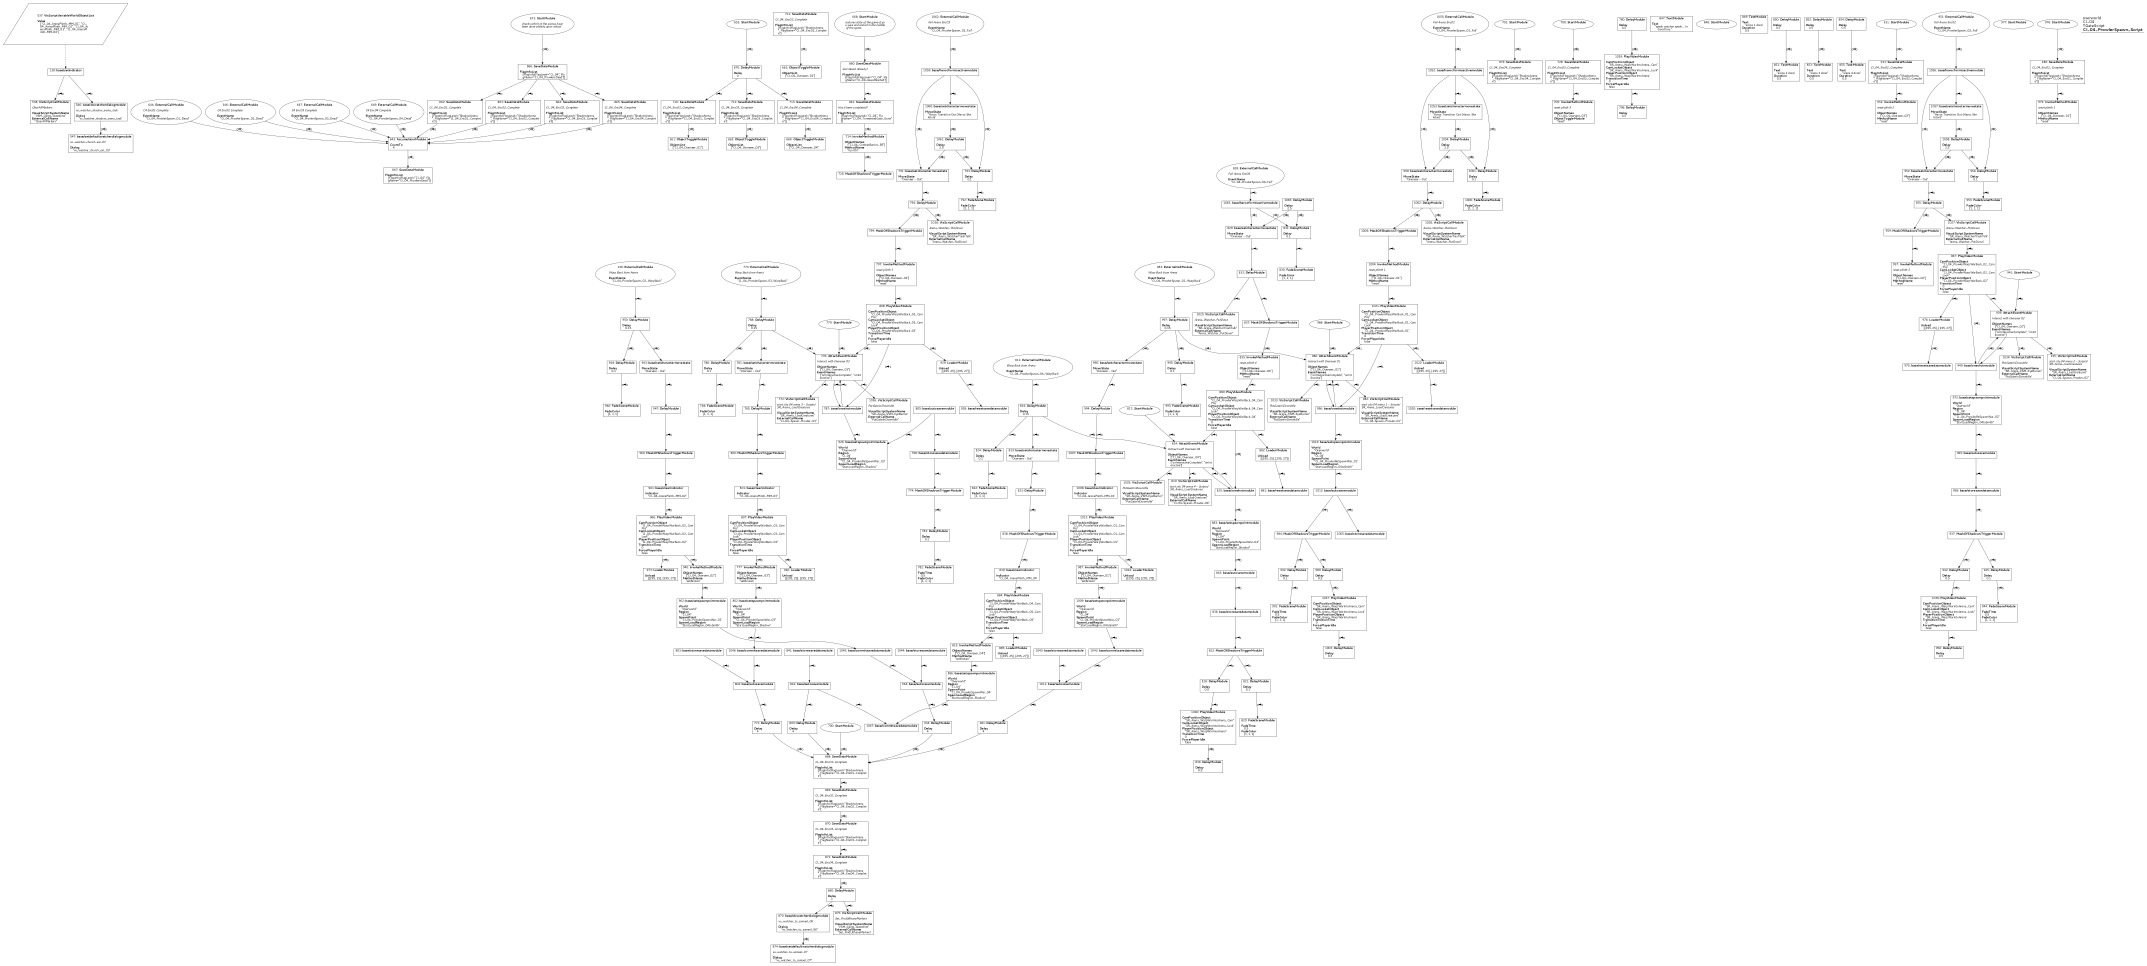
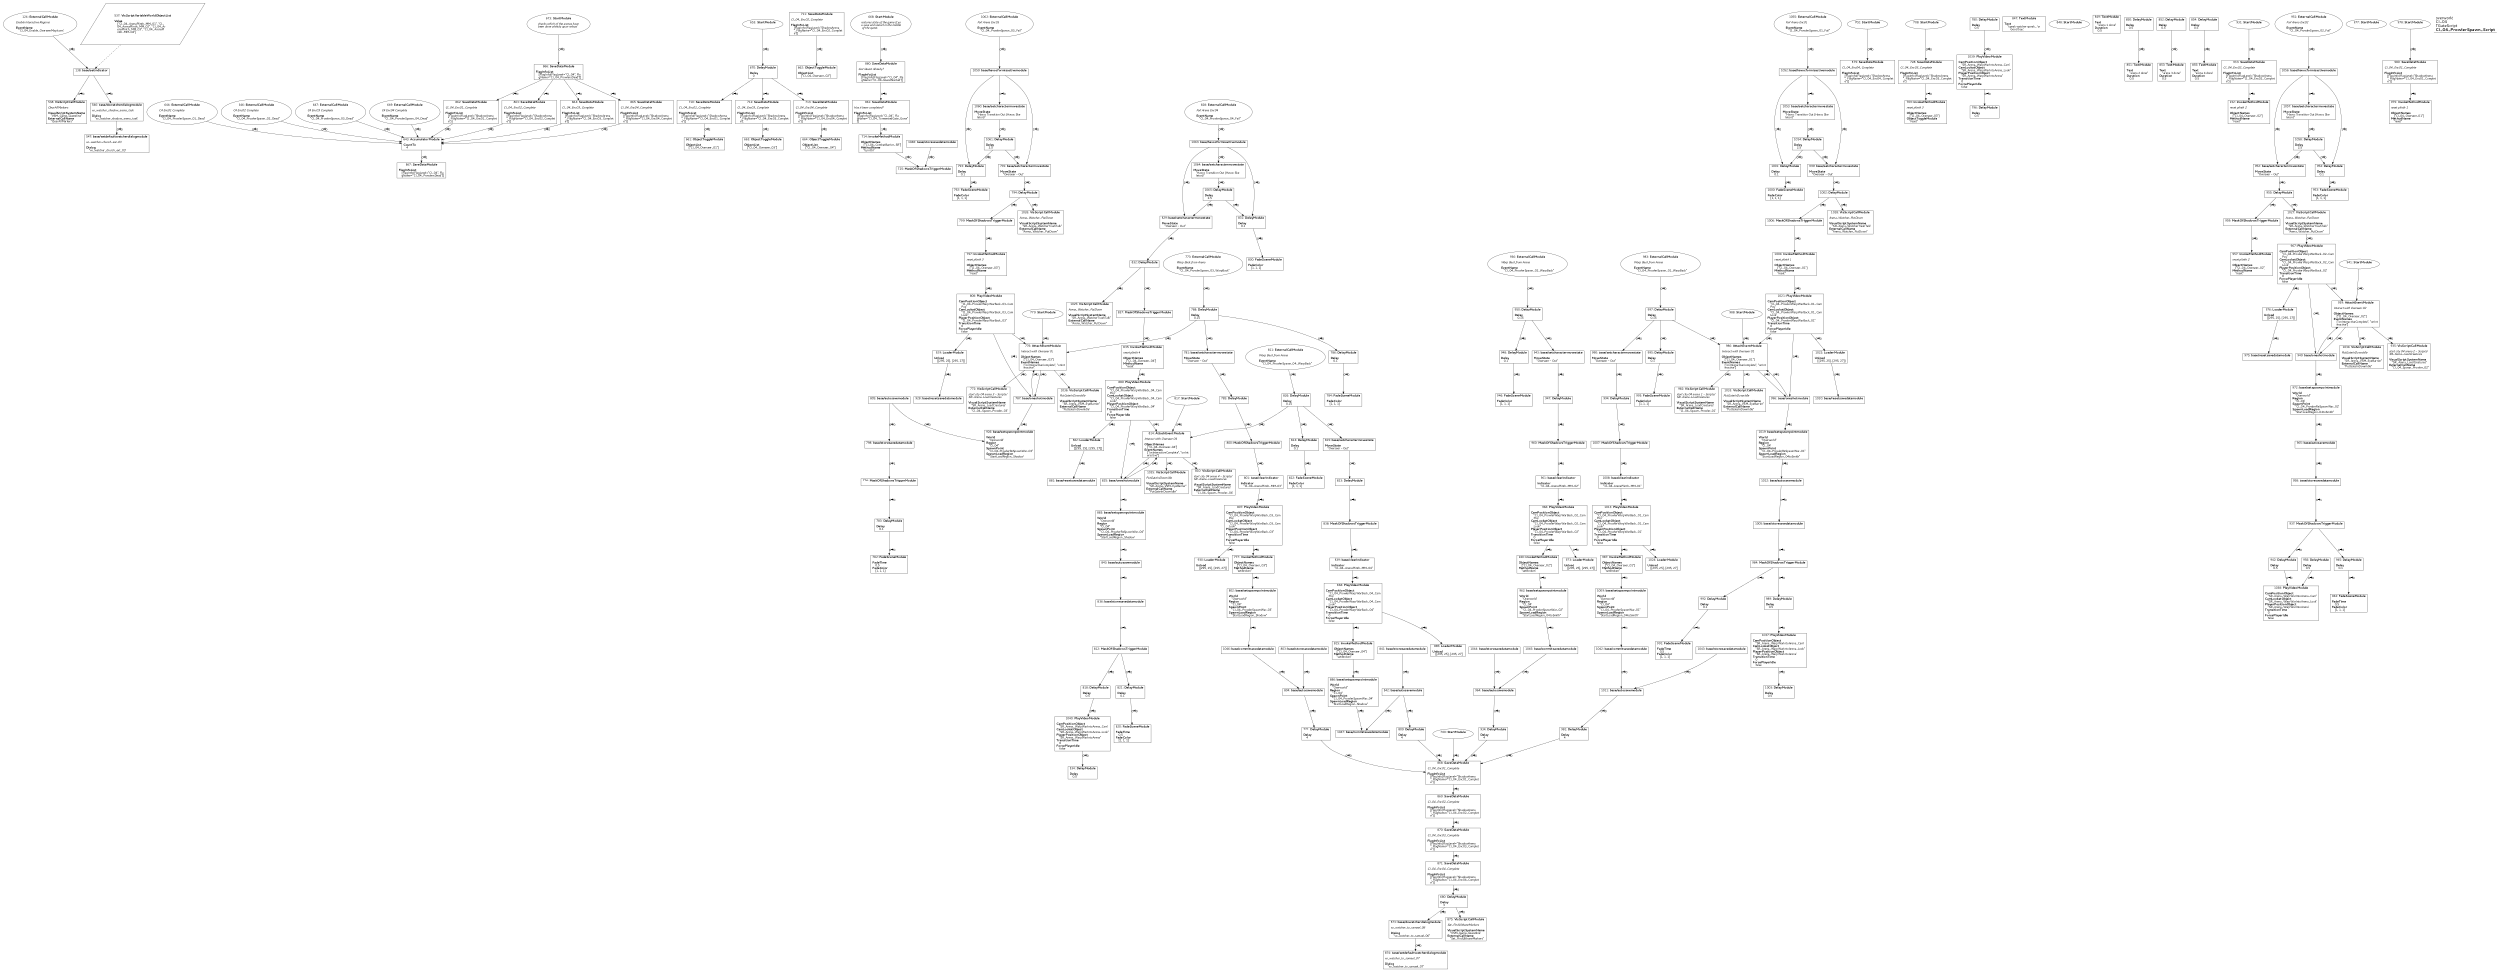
none -> (40, 24)
none -> (932, 144)
none -> (1218, 170)
(1320, 513) -> (1779, 544)
(1949, 637) -> (2308, 577)
